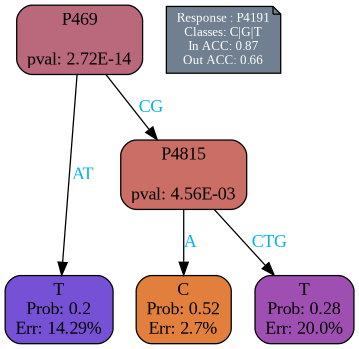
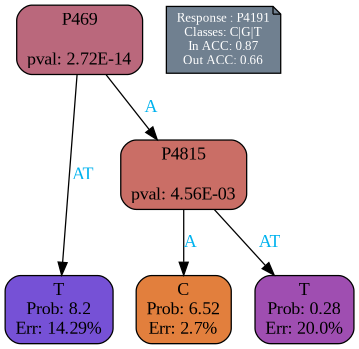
(151, 107) -> (151, 107)
(270, 242) -> (270, 242)
(59, 310) -> (59, 310)
(184, 310) -> (184, 310)
